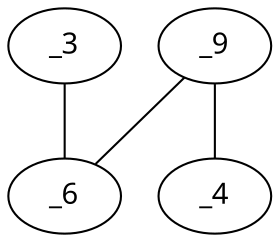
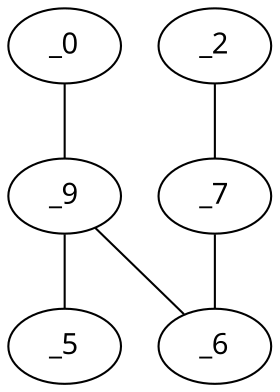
none -> (65, 46)
(65, 46) -> (215, 196)
none -> (215, 46)
(215, 196) -> (65, 346)
